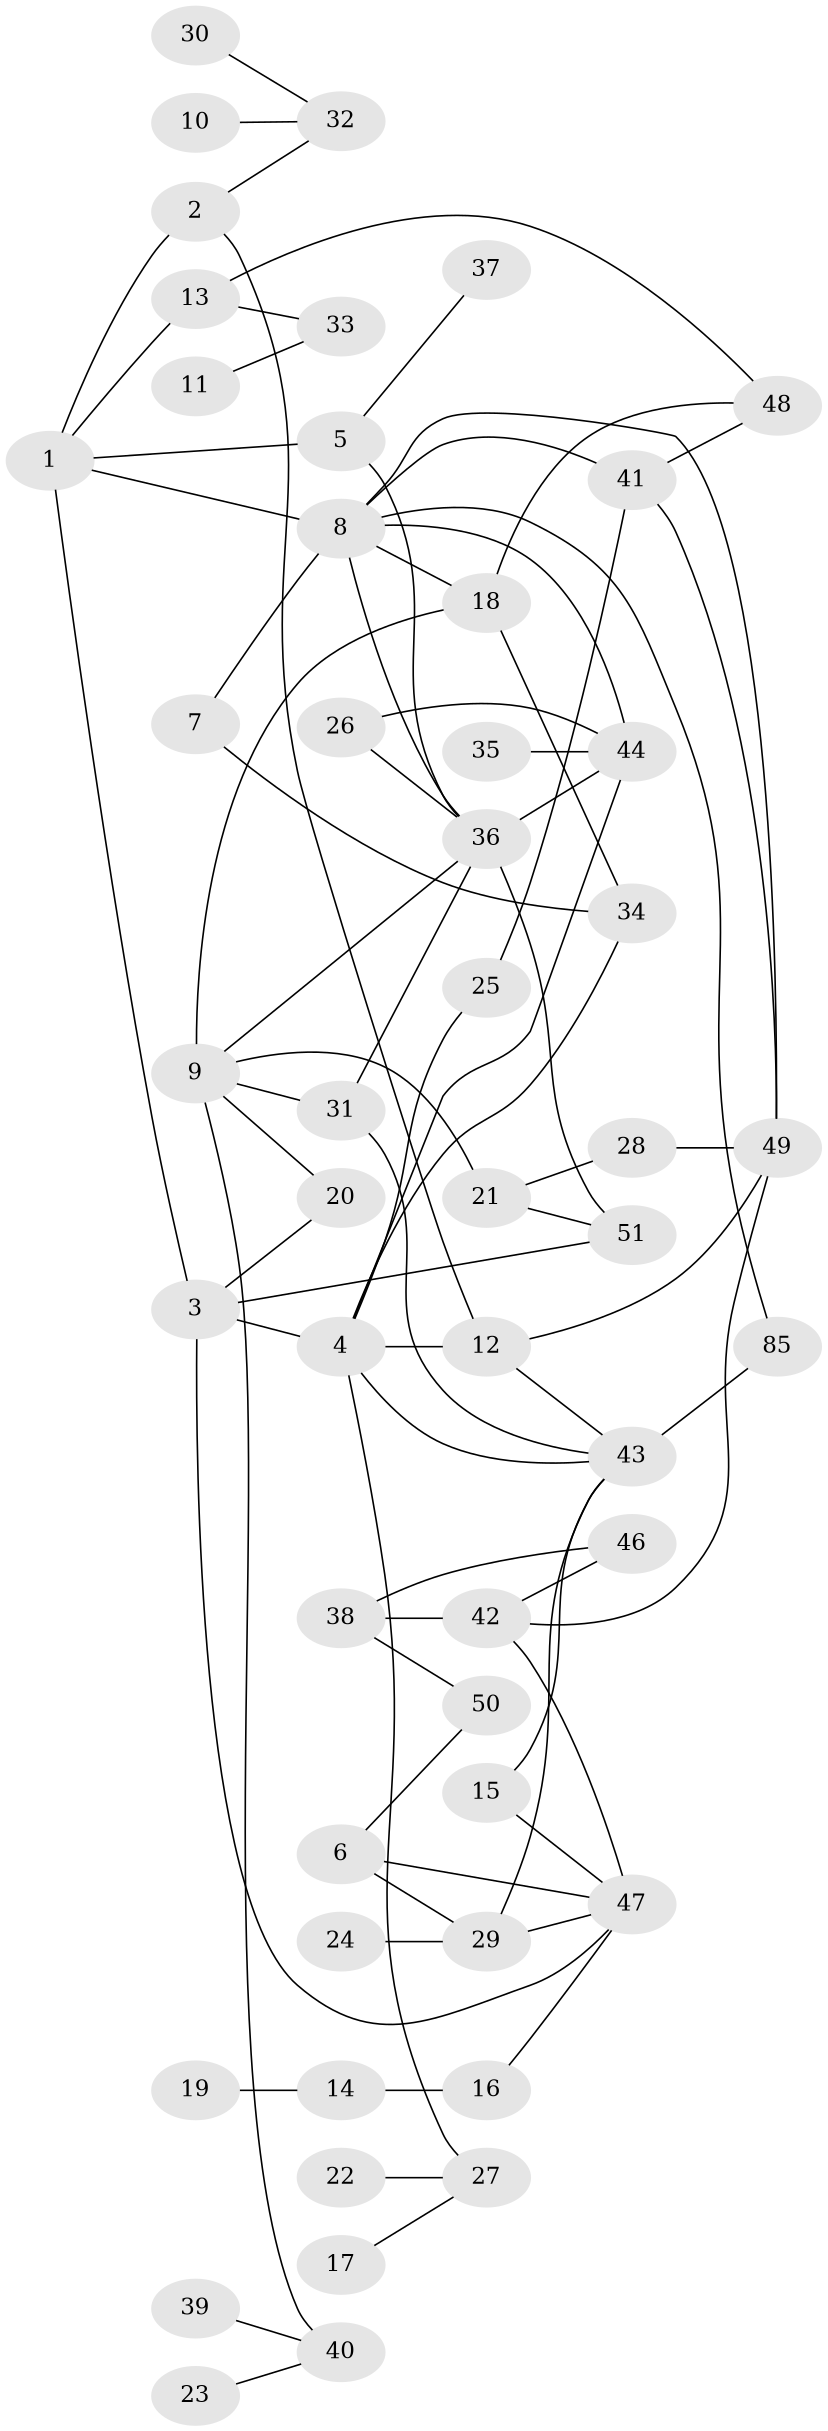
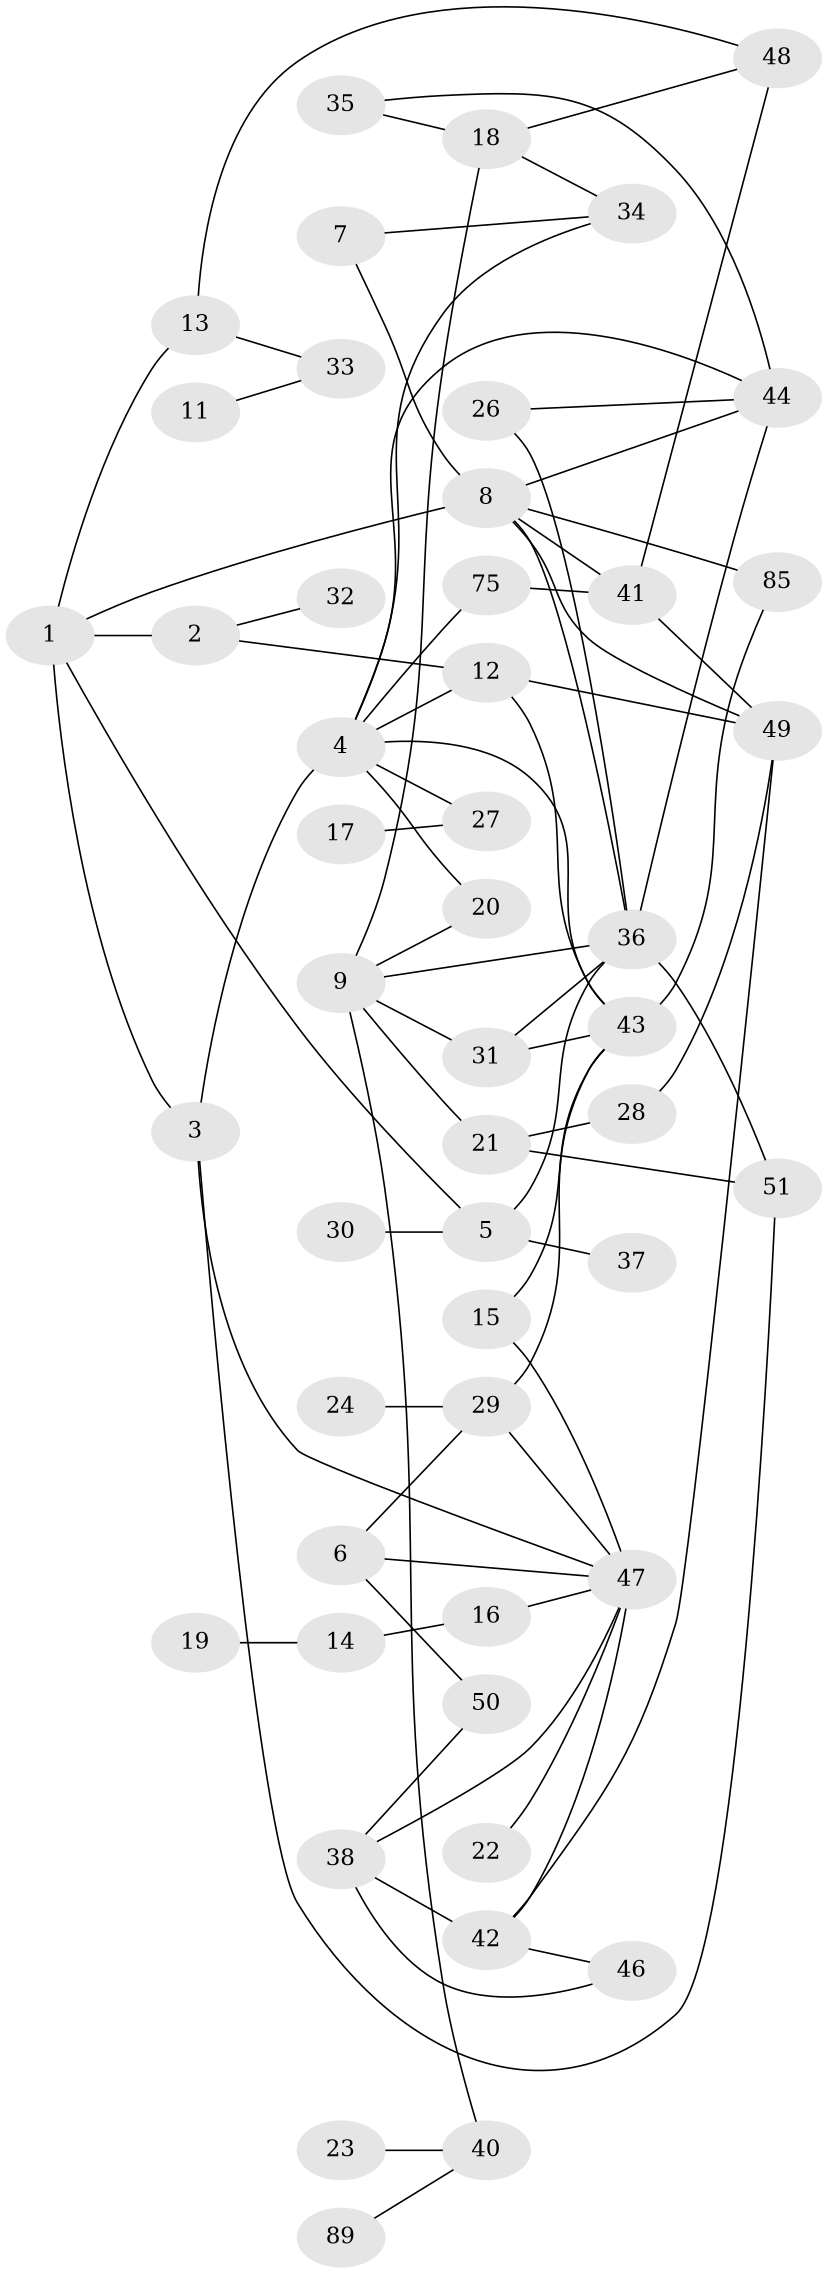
(268, 78) -> (414, 1232)
(196, 123) -> none
(423, 571) -> (414, 122)
(487, 988) -> (487, 585)
(268, 1254) -> (423, 840)
none -> (525, 1752)
(414, 2178) -> (573, 1722)
(196, 2309) -> (341, 2238)
